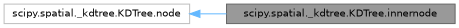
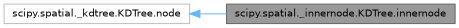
(341, 14) -> (341, 14)
